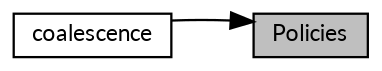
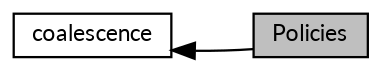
(201, 20) -> (224, 51)
